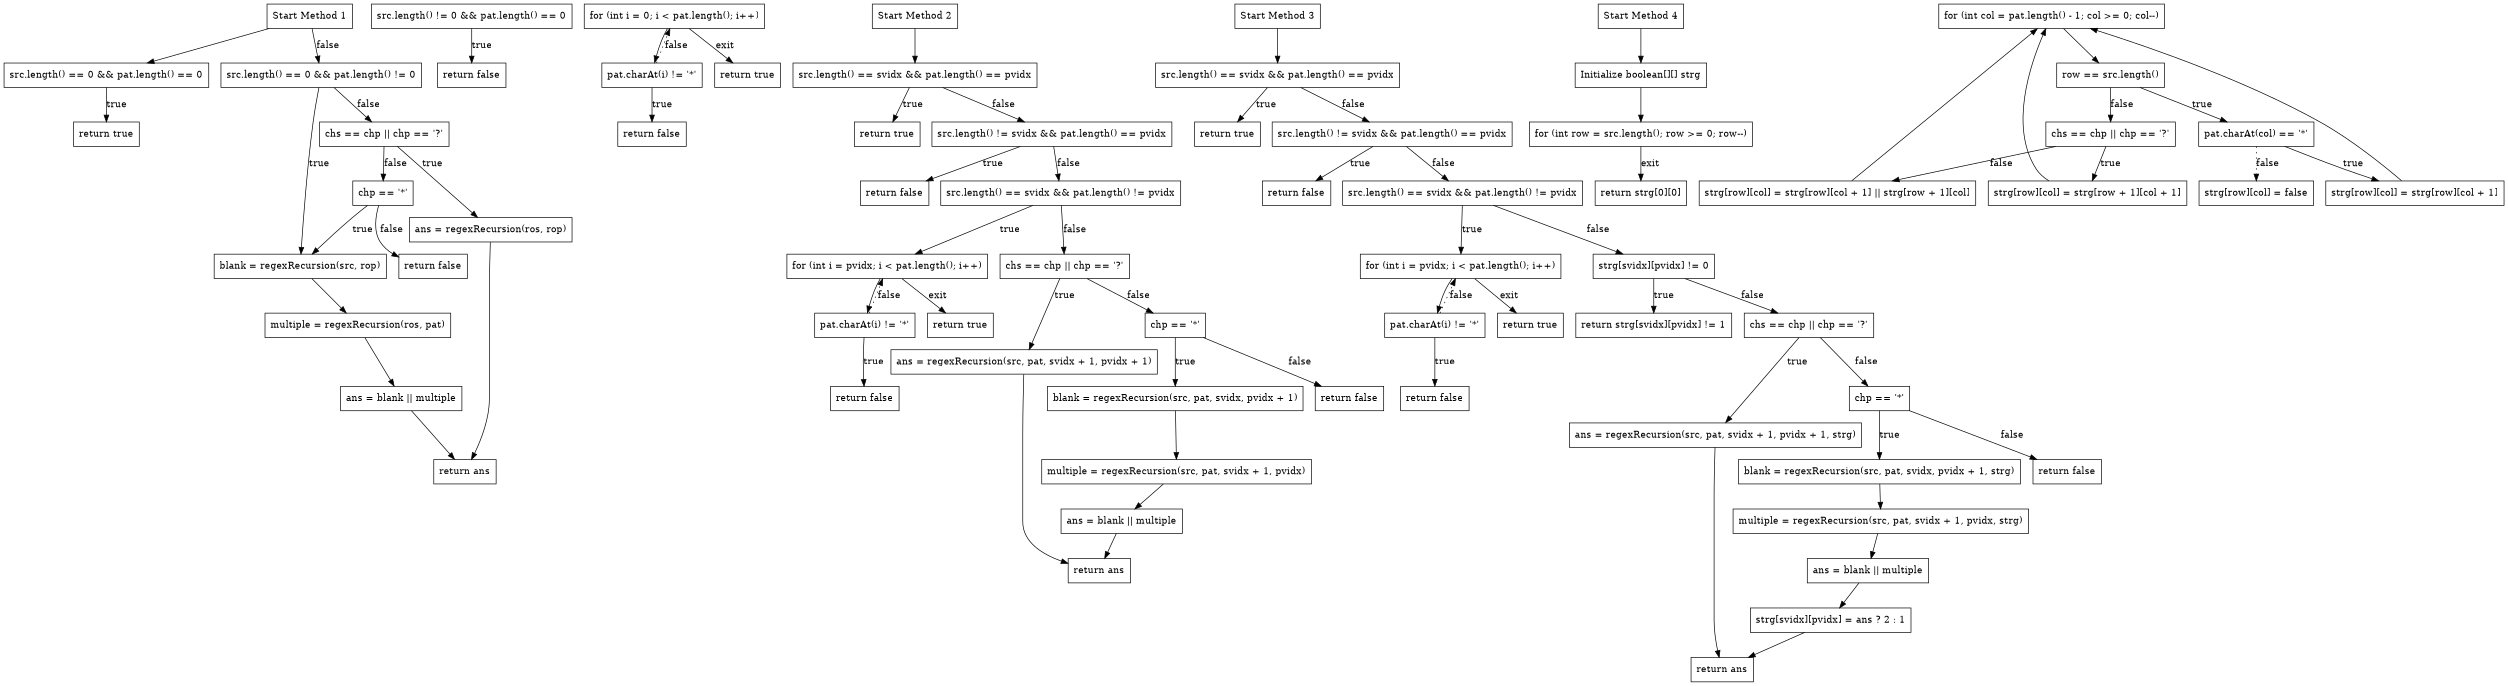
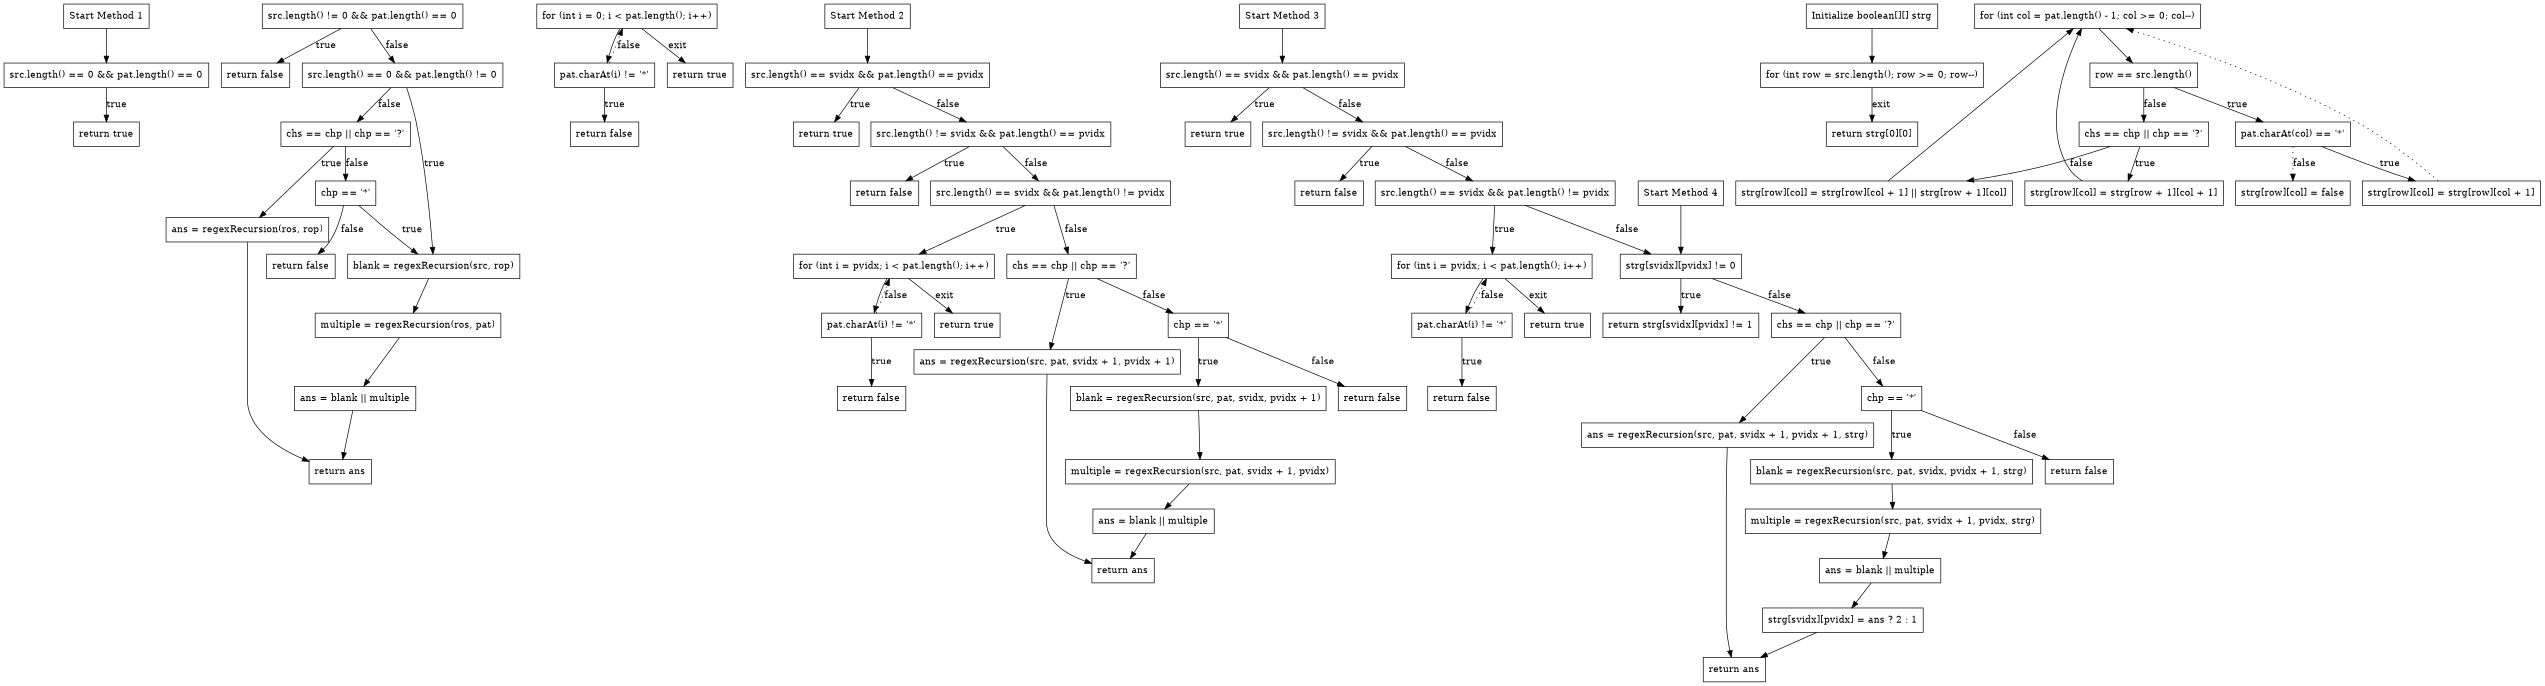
(315, 42) -> (381, 43)
(1641, 42) -> (1681, 226)
(2257, 91) -> (2293, 91)
